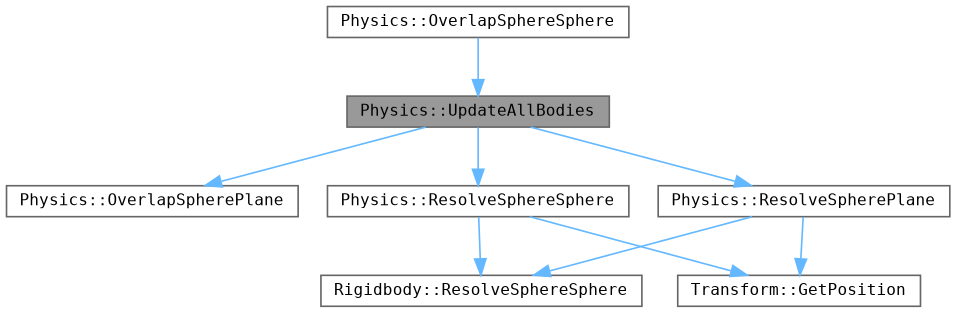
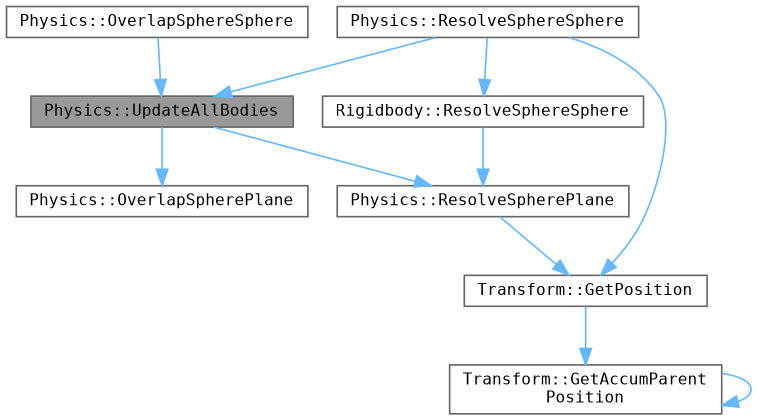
(478, 148) -> (333, 65)
(661, 241) -> (483, 148)
none -> (586, 389)
